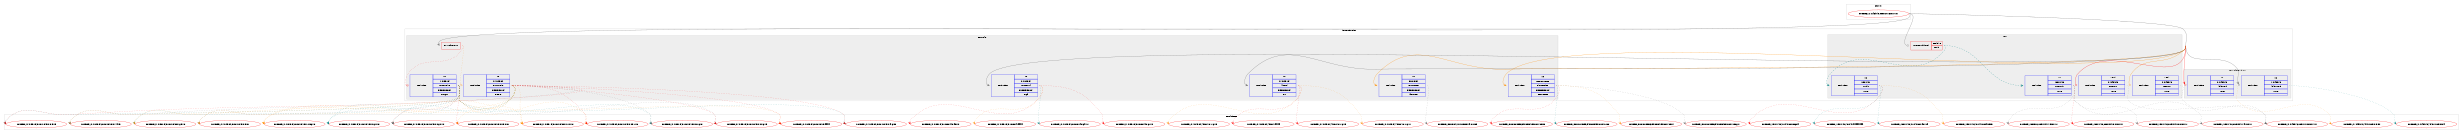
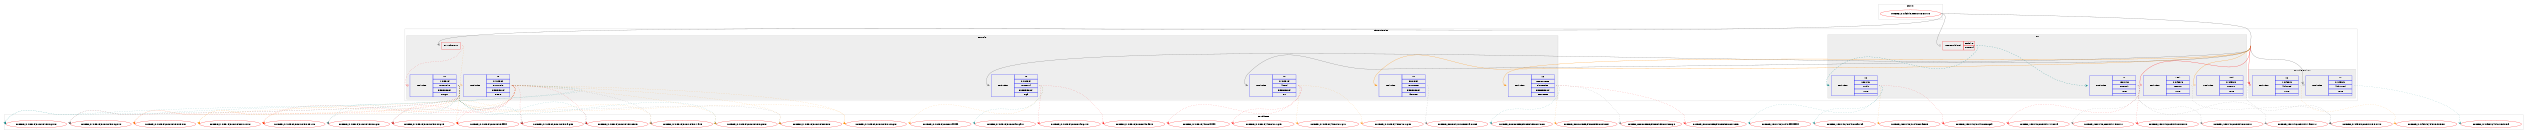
(1937, 48) -> (1969, 48)
none -> (2039, 124)
(2039, 124) -> (2104, 124)
